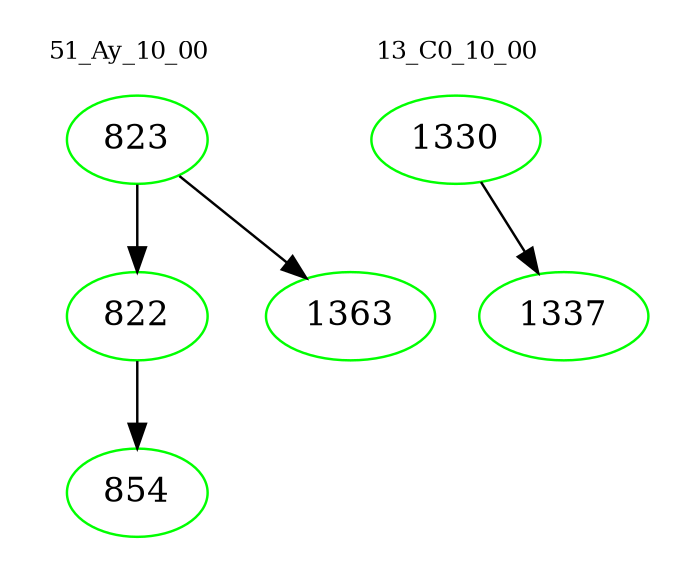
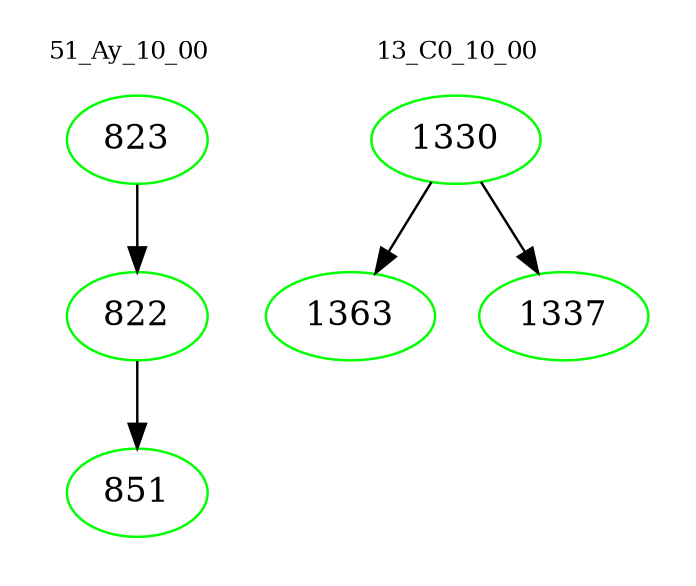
(212, 202) -> (410, 217)
(137, 493) -> (137, 493)
